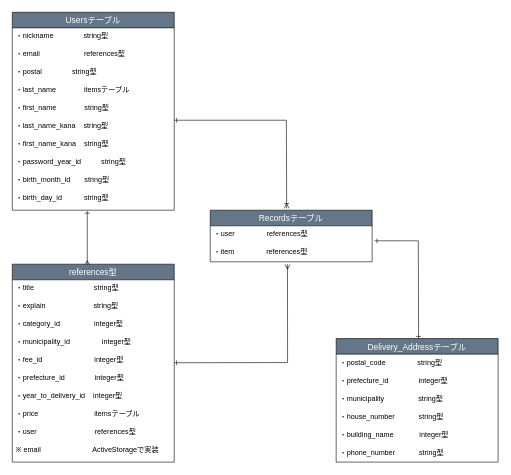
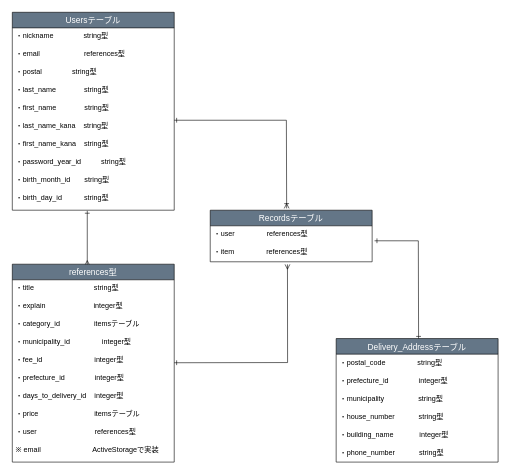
(82, 90) -> (73, 90)
(83, 306) -> (85, 306)
(84, 324) -> (91, 324)
(78, 396) -> (78, 396)
